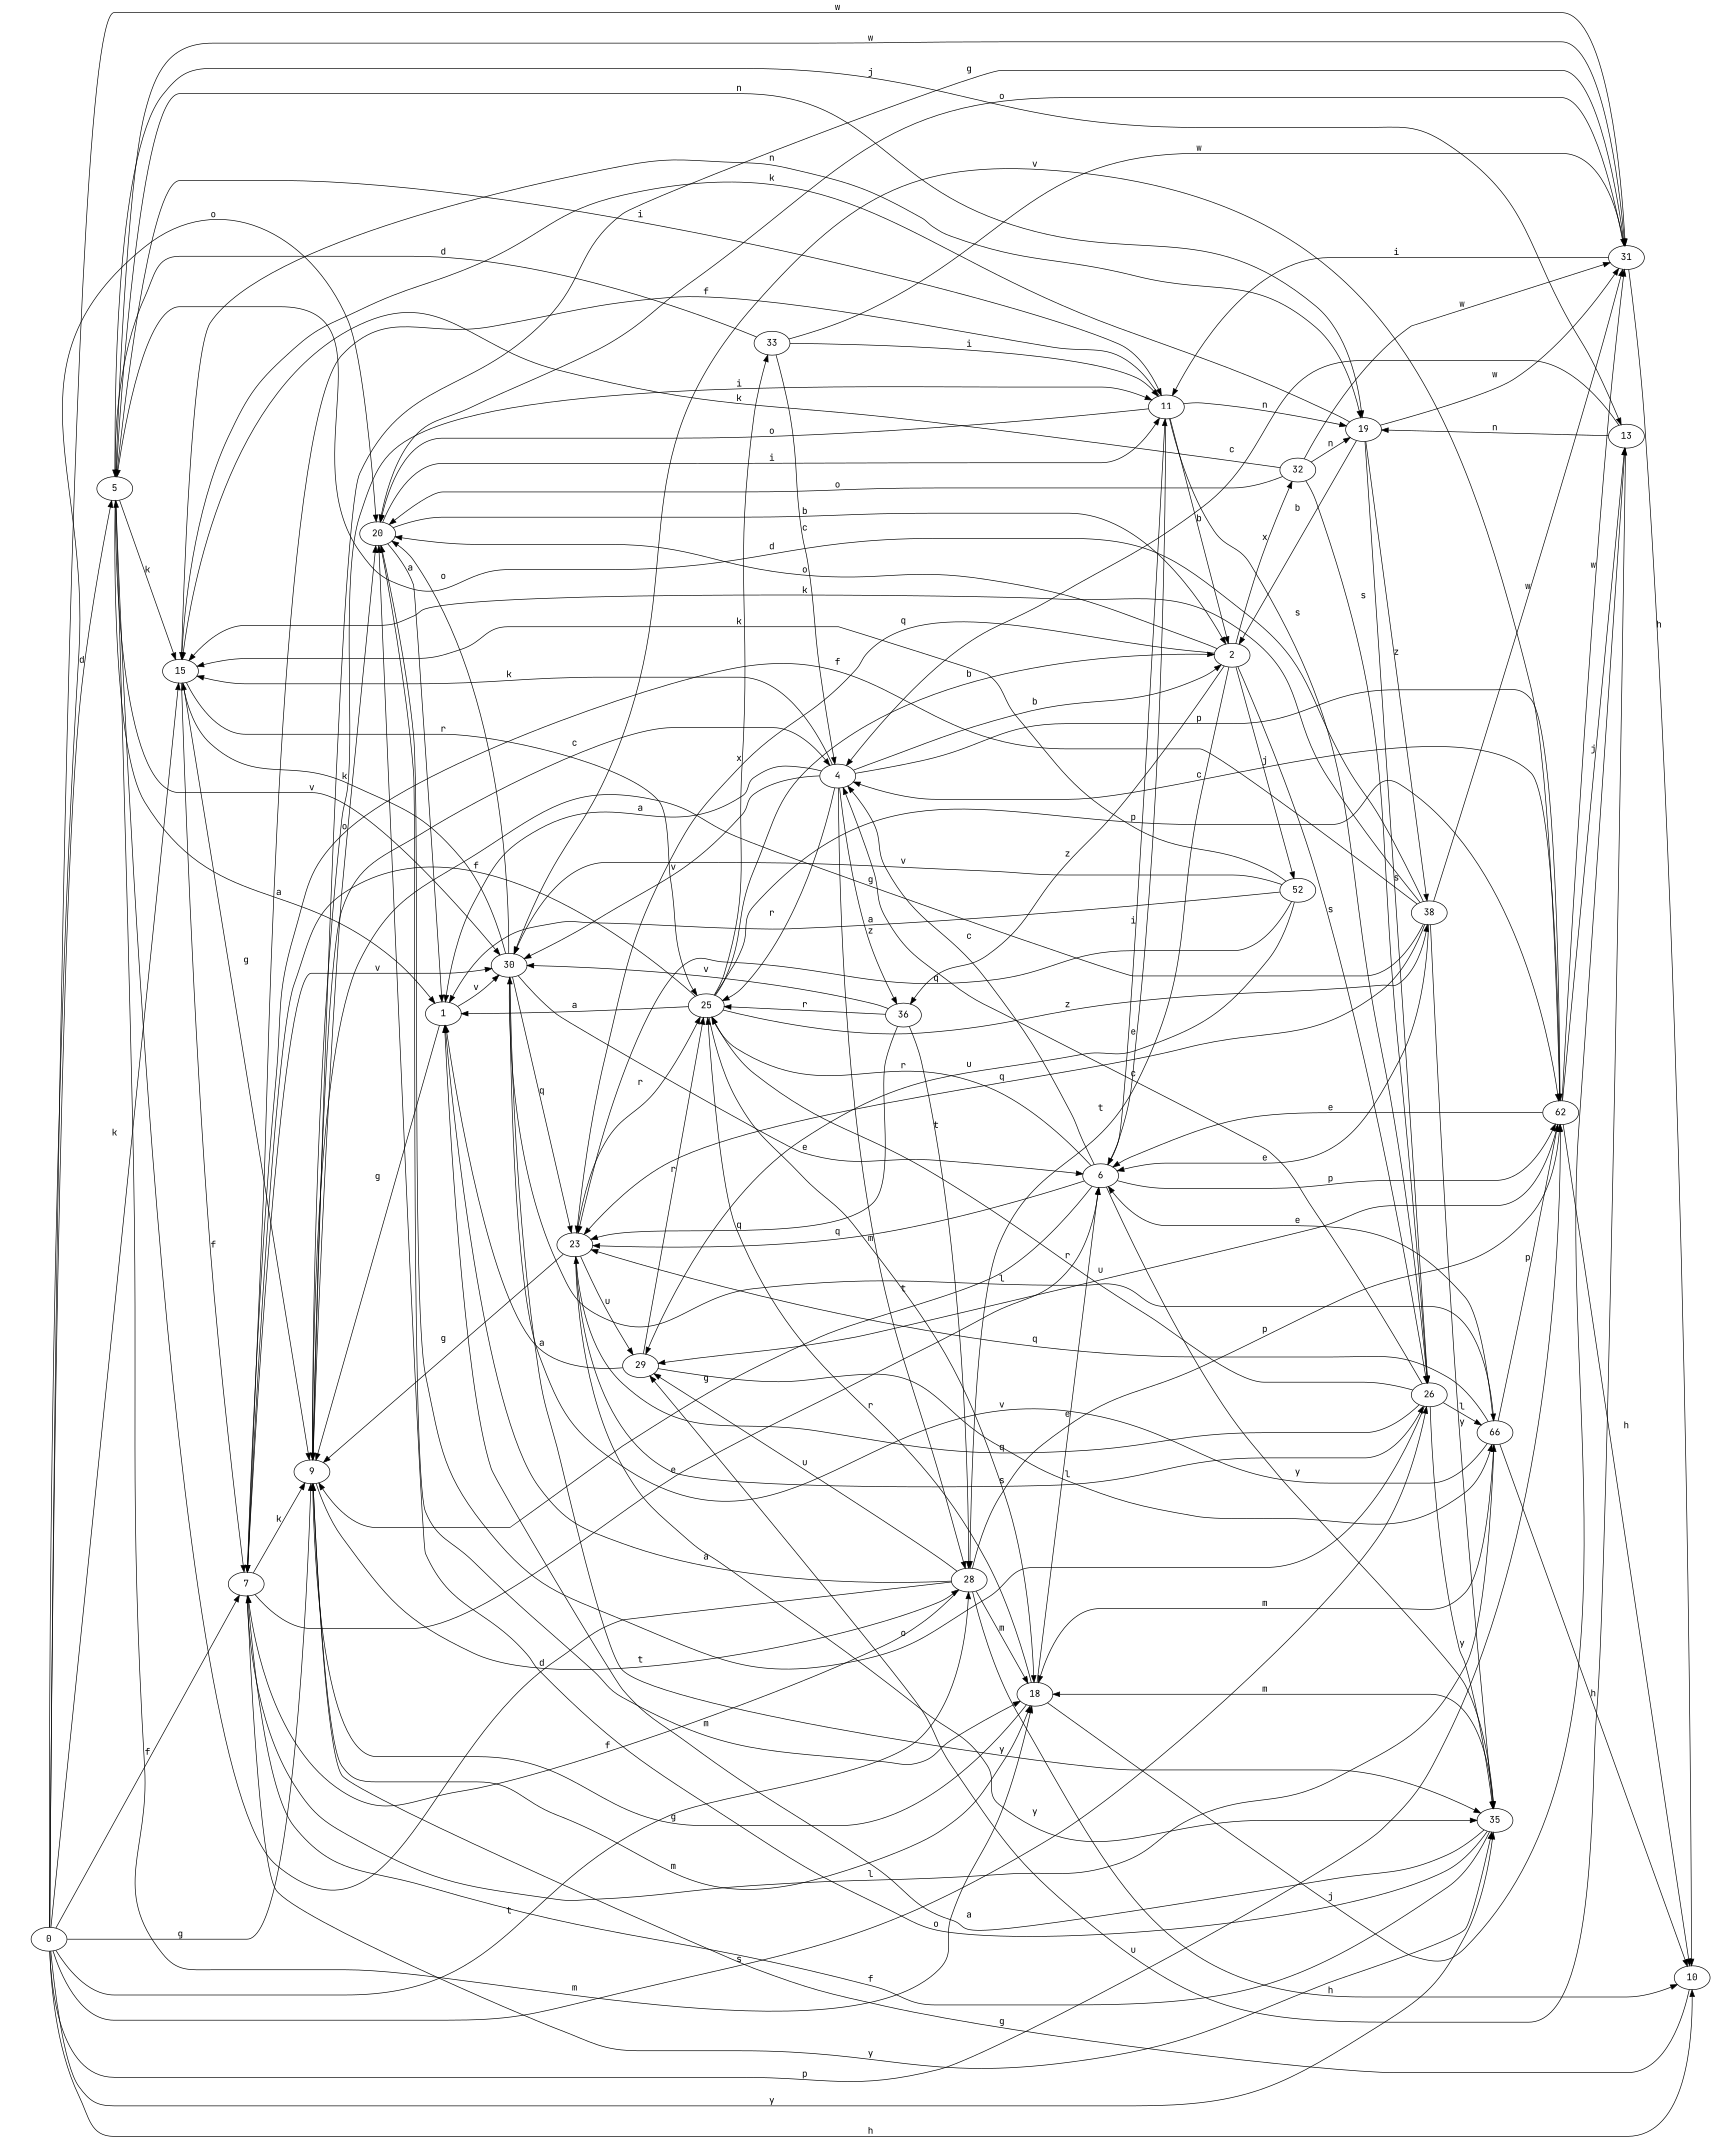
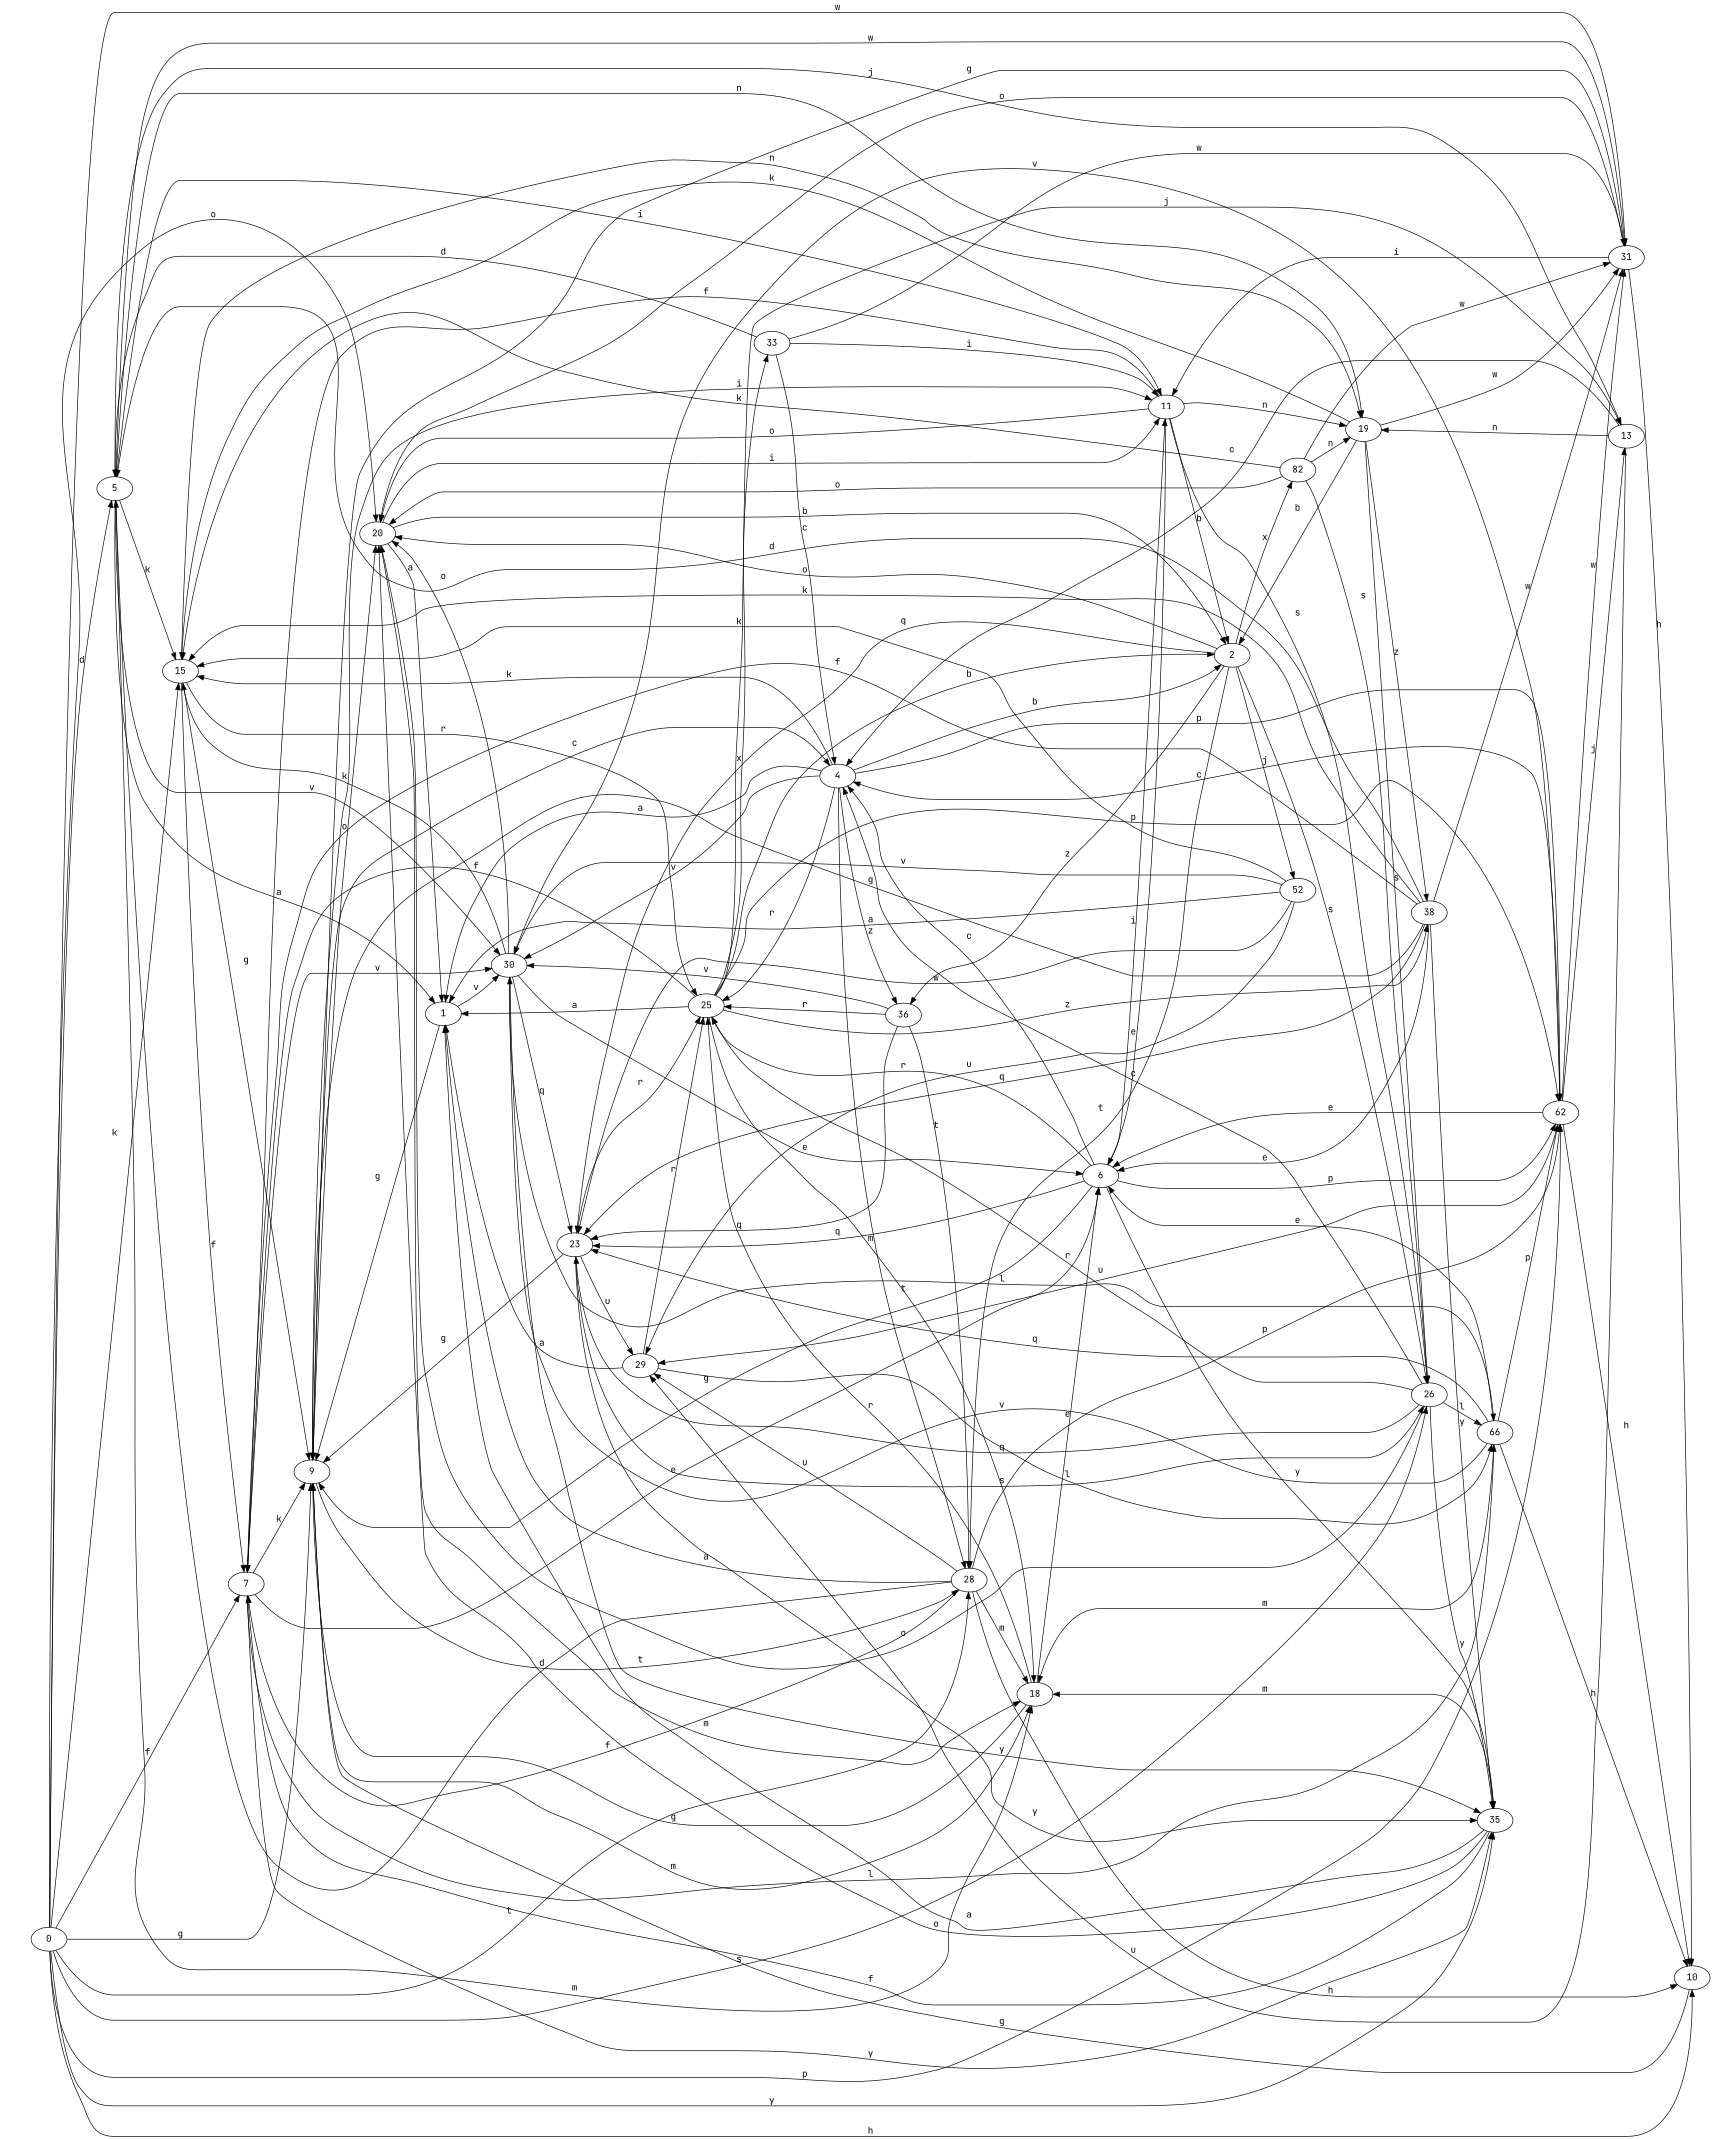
(1298, 470) -> (1298, 470)
(936, 978) -> (936, 978)
(1583, 1465) -> (885, 262)
